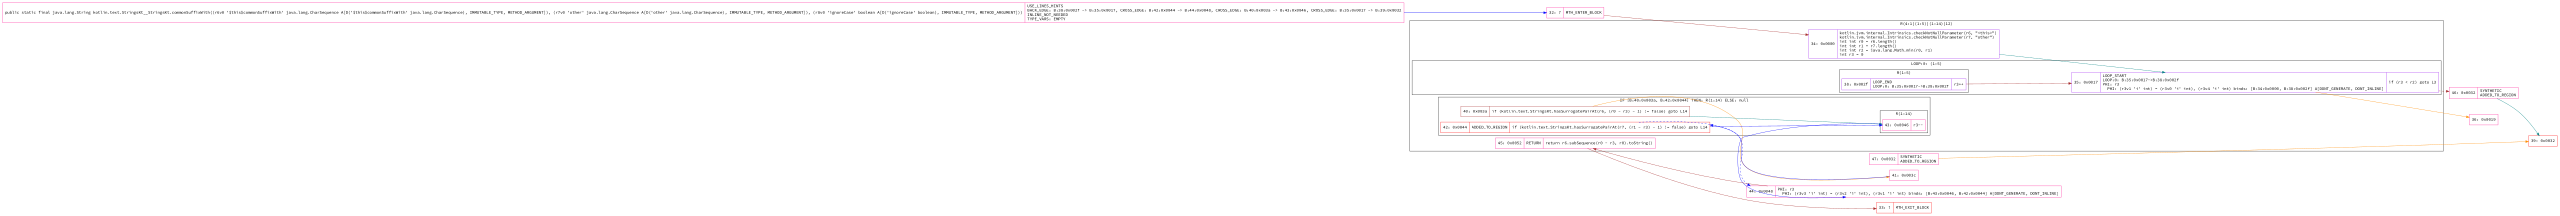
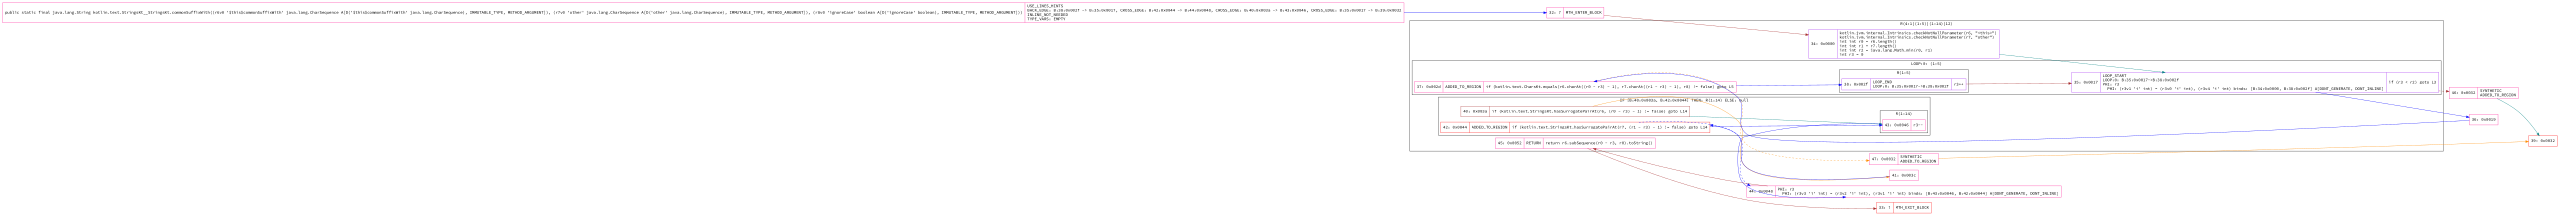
none -> (1575, 87)
(2391, 104) -> (2391, 104)
